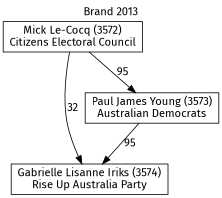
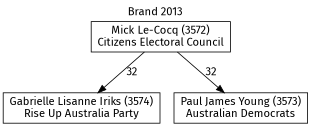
(123, 72) -> (211, 72)
(124, 140) -> none
